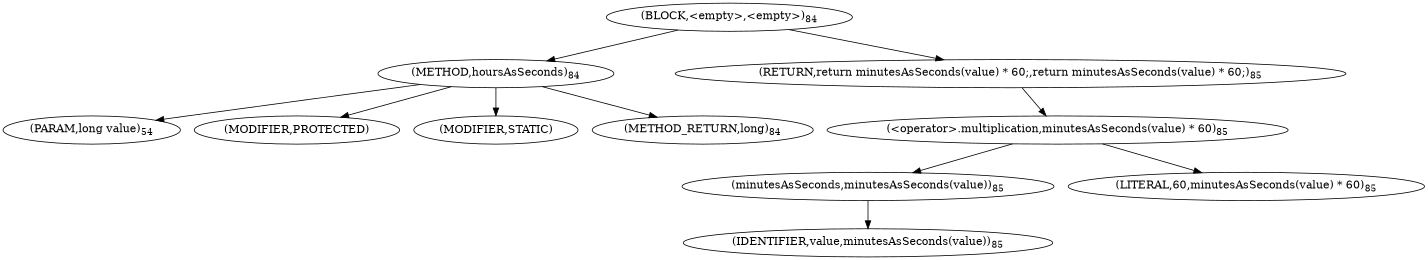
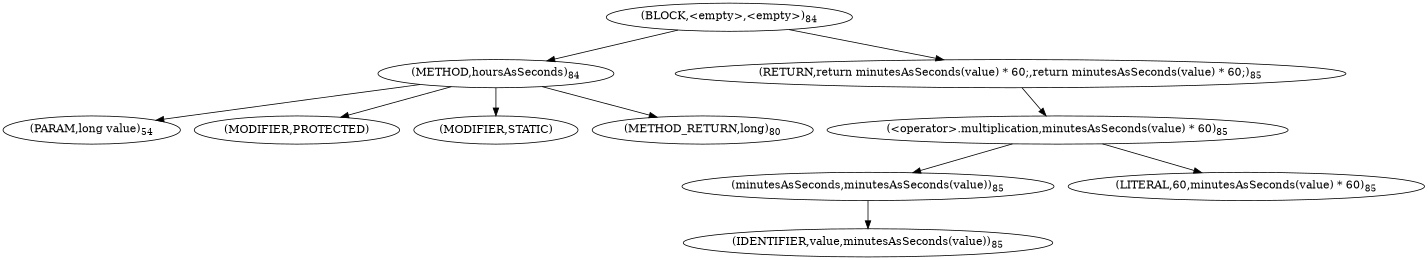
(775, 129) -> (775, 129)
